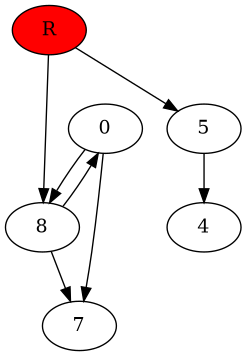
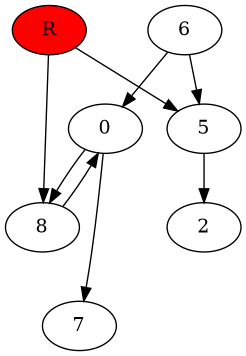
none -> (185, 30)
(204, 227) -> (204, 227)
(58, 270) -> none
